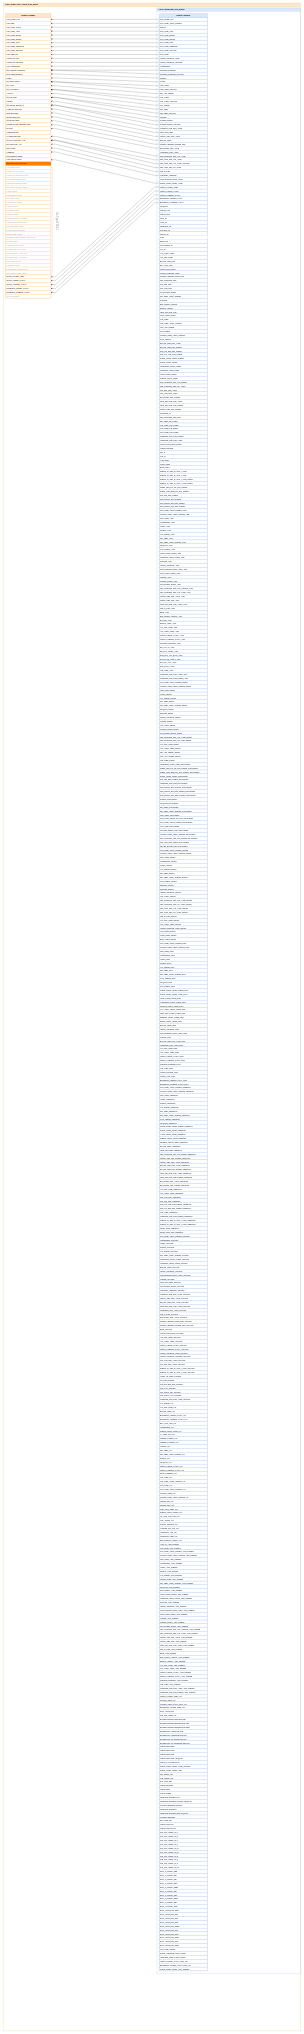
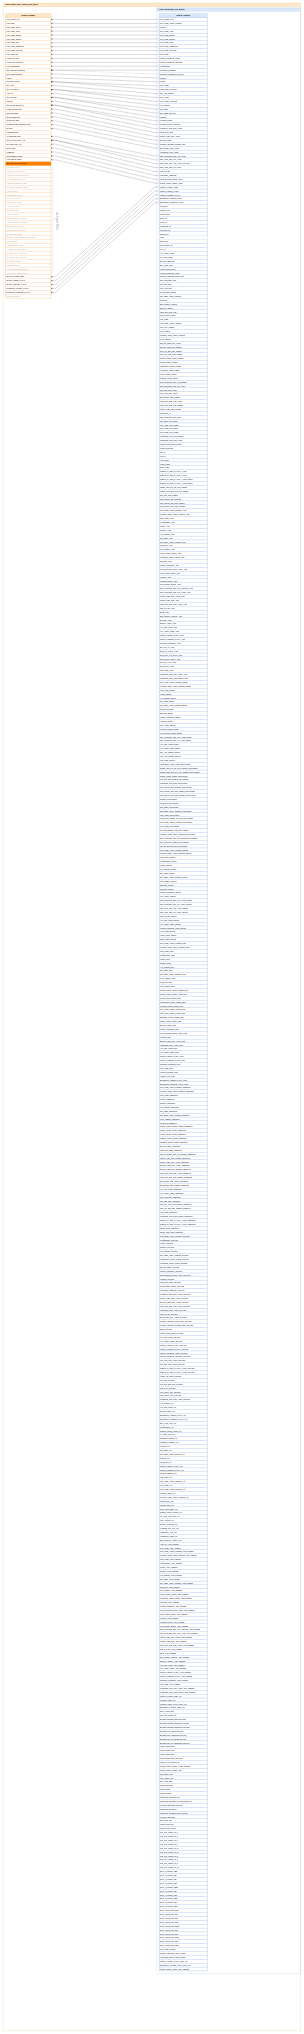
(142, 74) -> (142, 74)
none -> (53, 156)
(172, 1580) -> (171, 1580)
